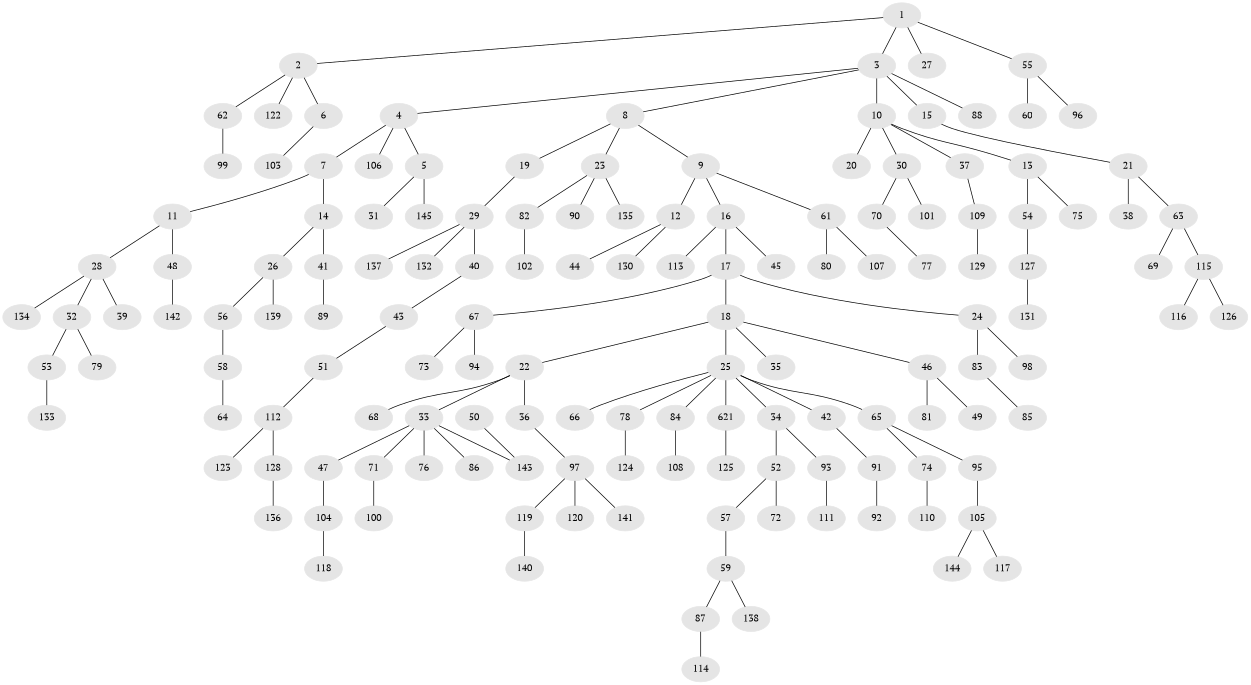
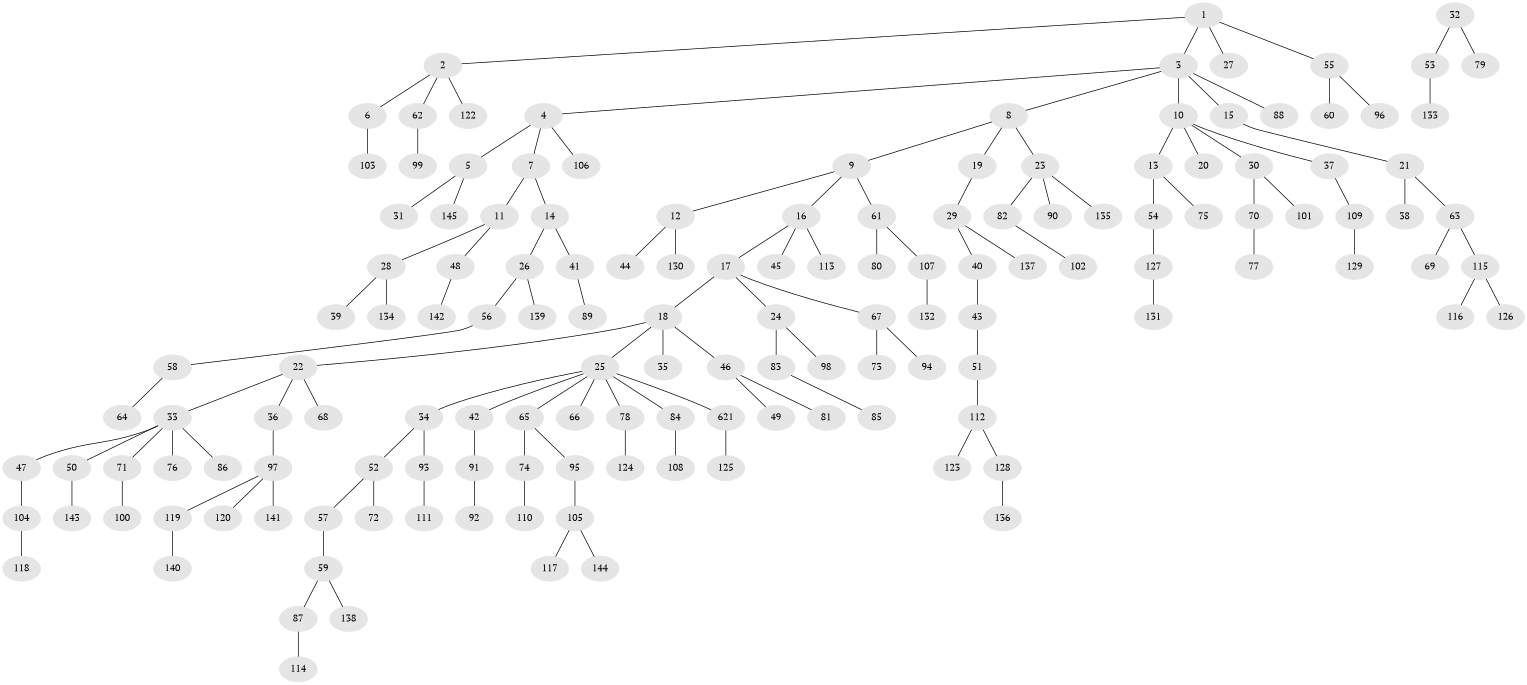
(449, 242) -> (927, 292)
(85, 292) -> none
(474, 443) -> (122, 443)
